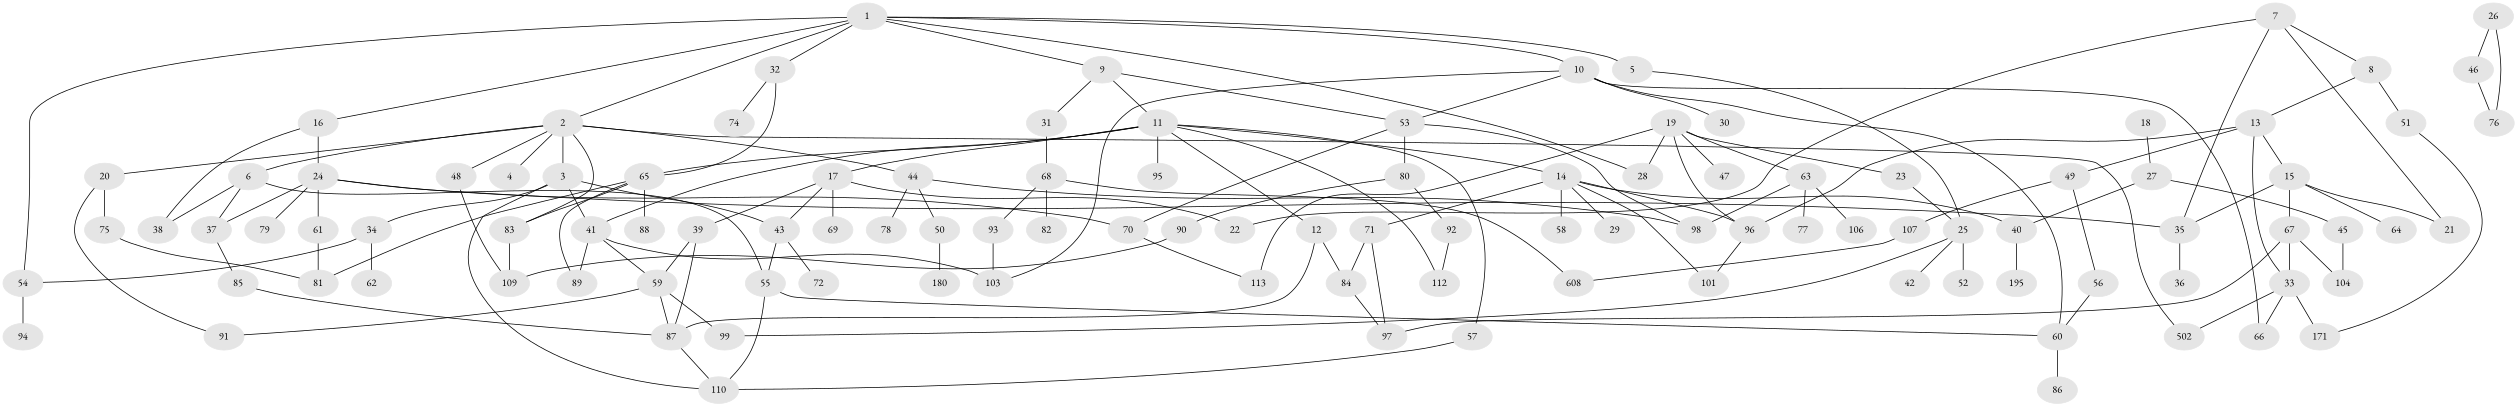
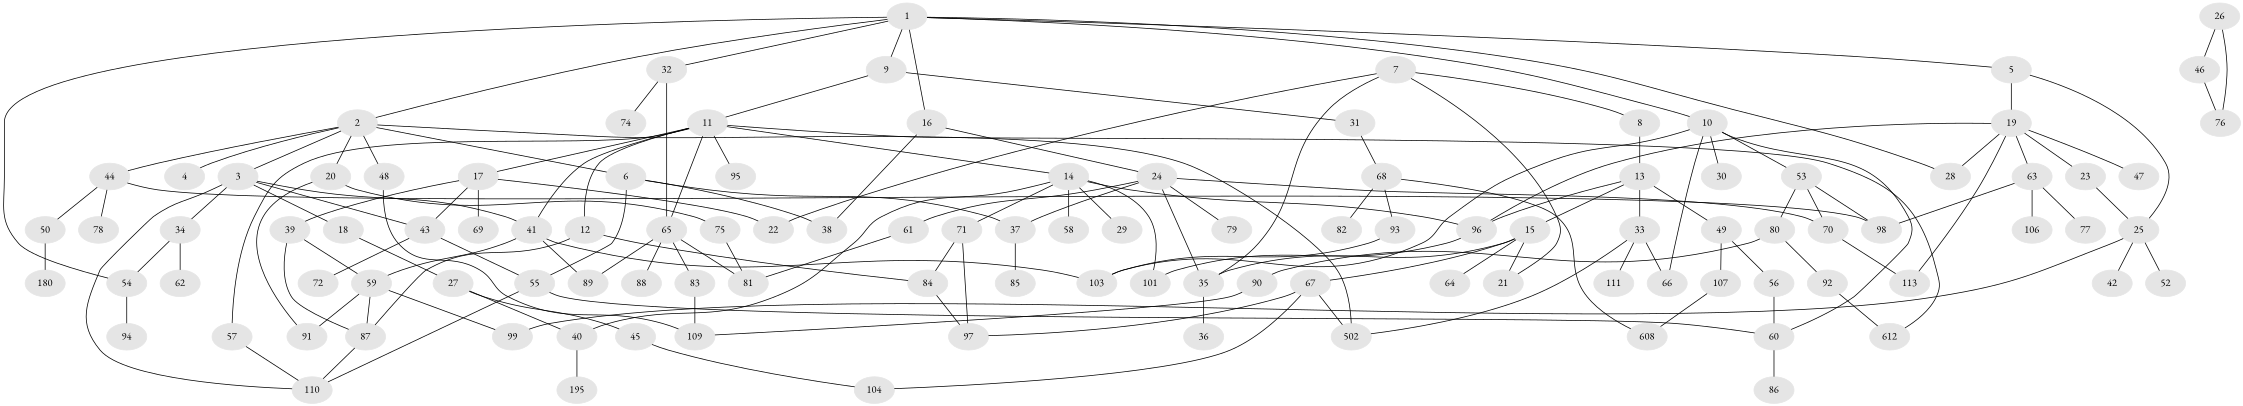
(1253, 96) -> none
none -> (2011, 96)
(2406, 123) -> none
(593, 179) -> none
none -> (291, 203)
(2290, 257) -> (1327, 306)
(1440, 283) -> (1890, 337)
(473, 320) -> none
(2320, 337) -> (1614, 283)
